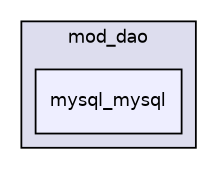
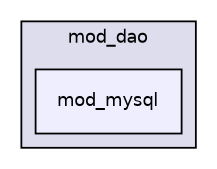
(109, 101) -> (109, 101)
